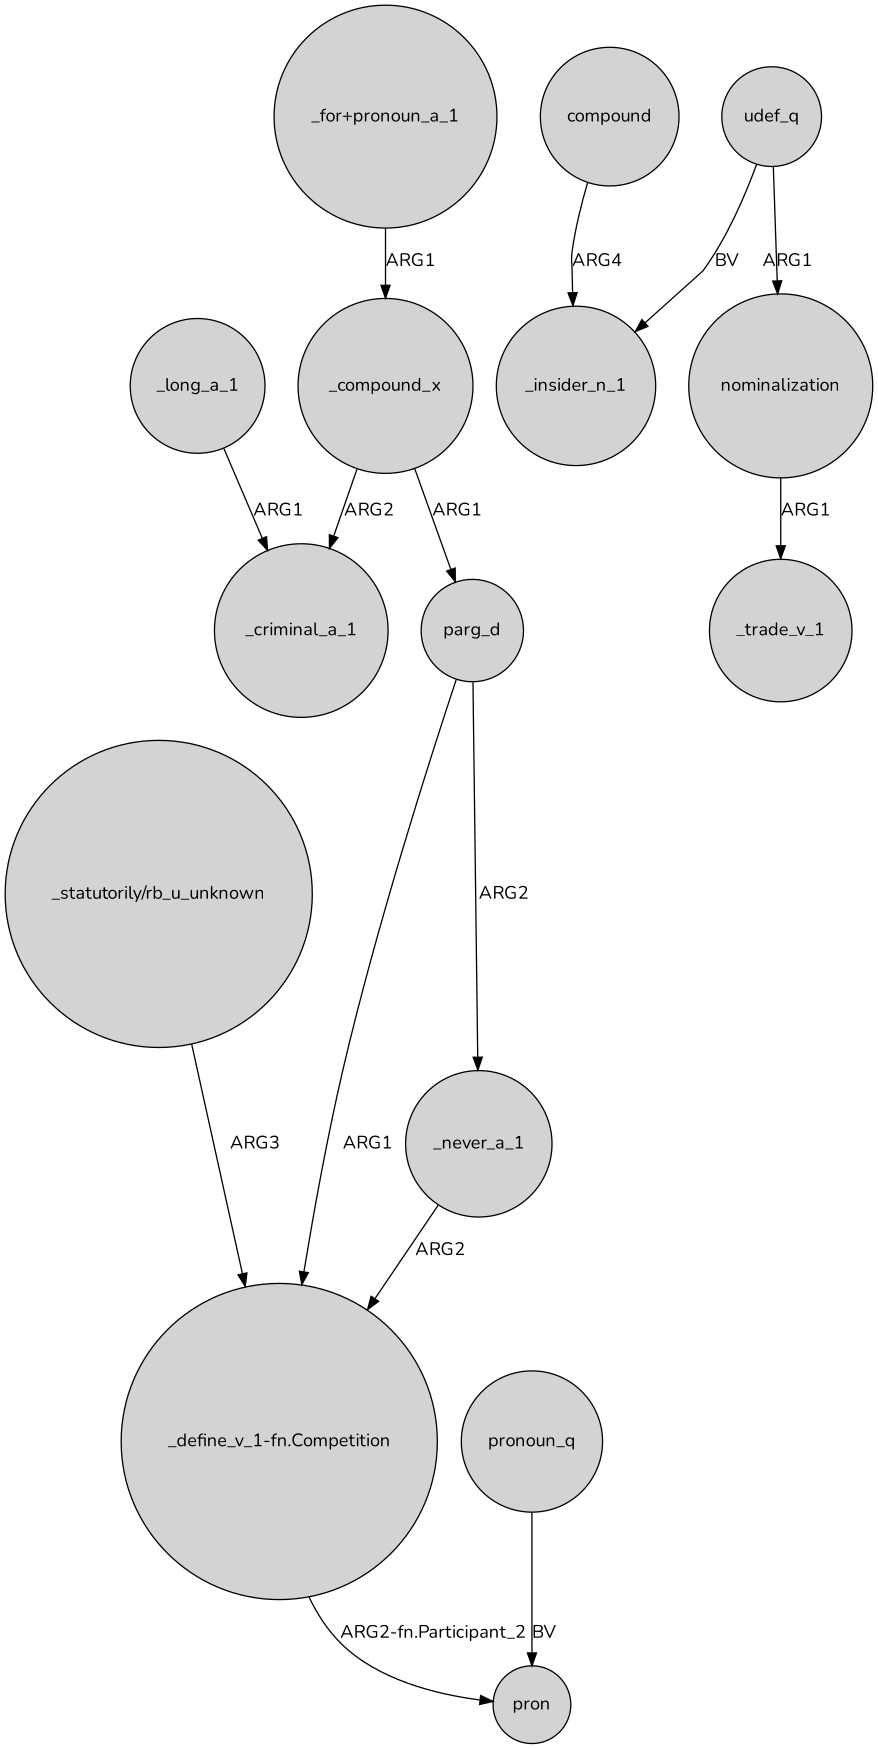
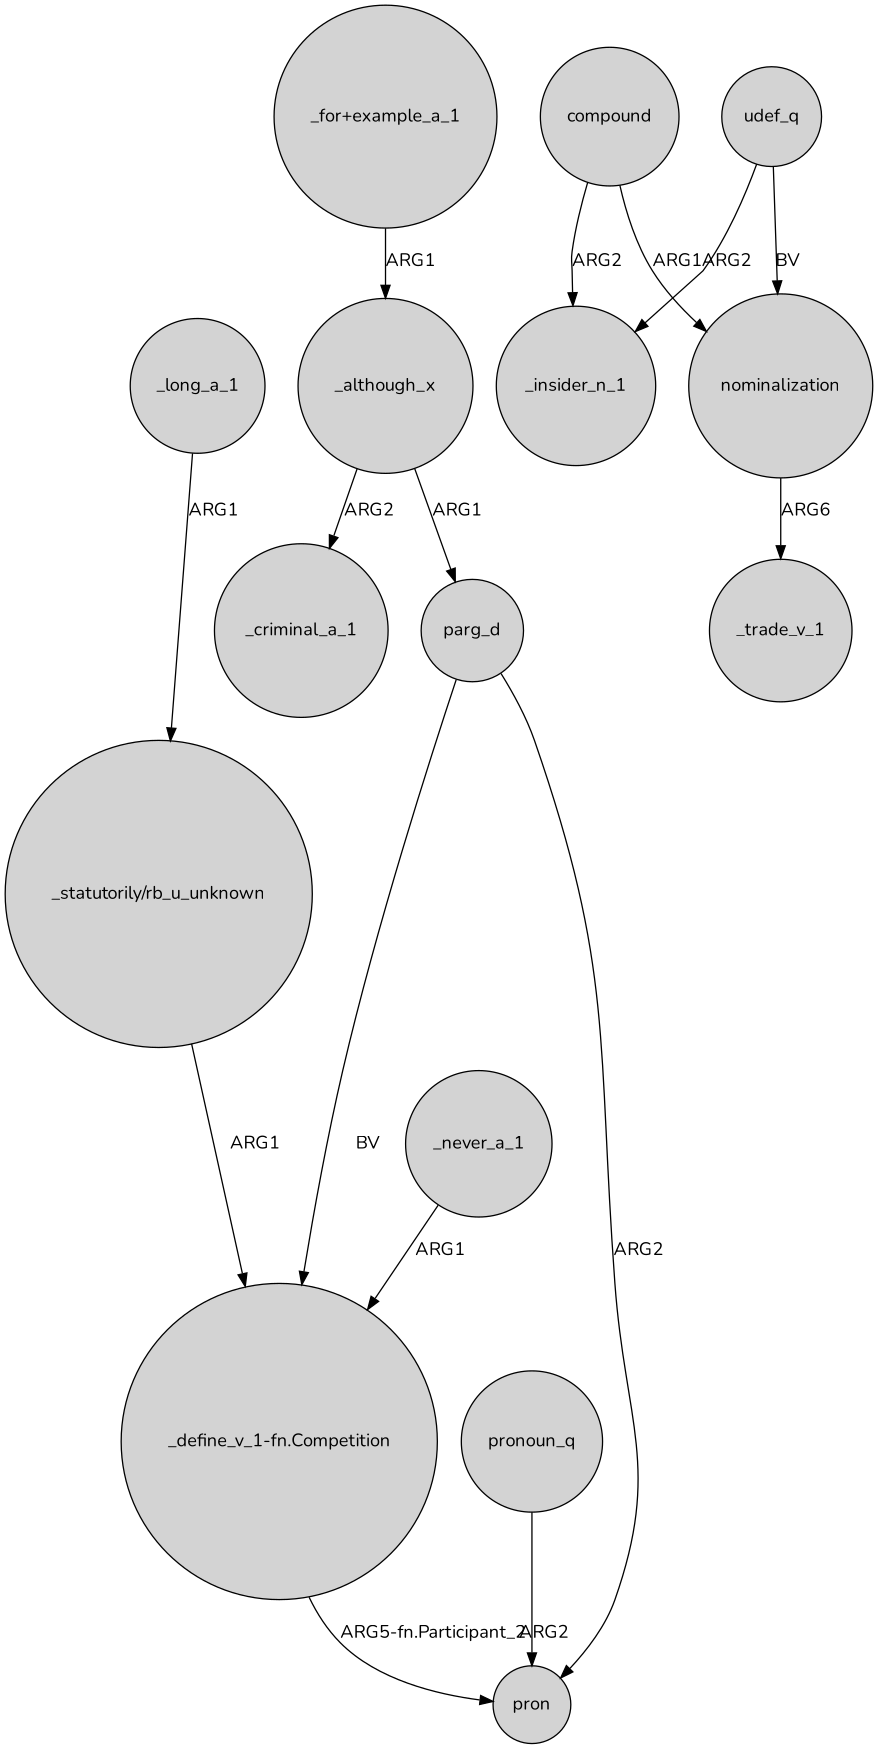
(386, 117) -> (386, 117)
(597, 261) -> (597, 261)
none -> (647, 261)
(727, 261) -> (727, 261)
(788, 261) -> (788, 261)
(386, 386) -> (386, 386)
(243, 493) -> (182, 591)
(806, 511) -> (806, 511)
(475, 870) -> (608, 1172)
(255, 1144) -> (255, 1144)
(368, 1144) -> (368, 1144)
(441, 1250) -> (441, 1250)
(433, 1633) -> (433, 1633)
(544, 1633) -> (544, 1633)
